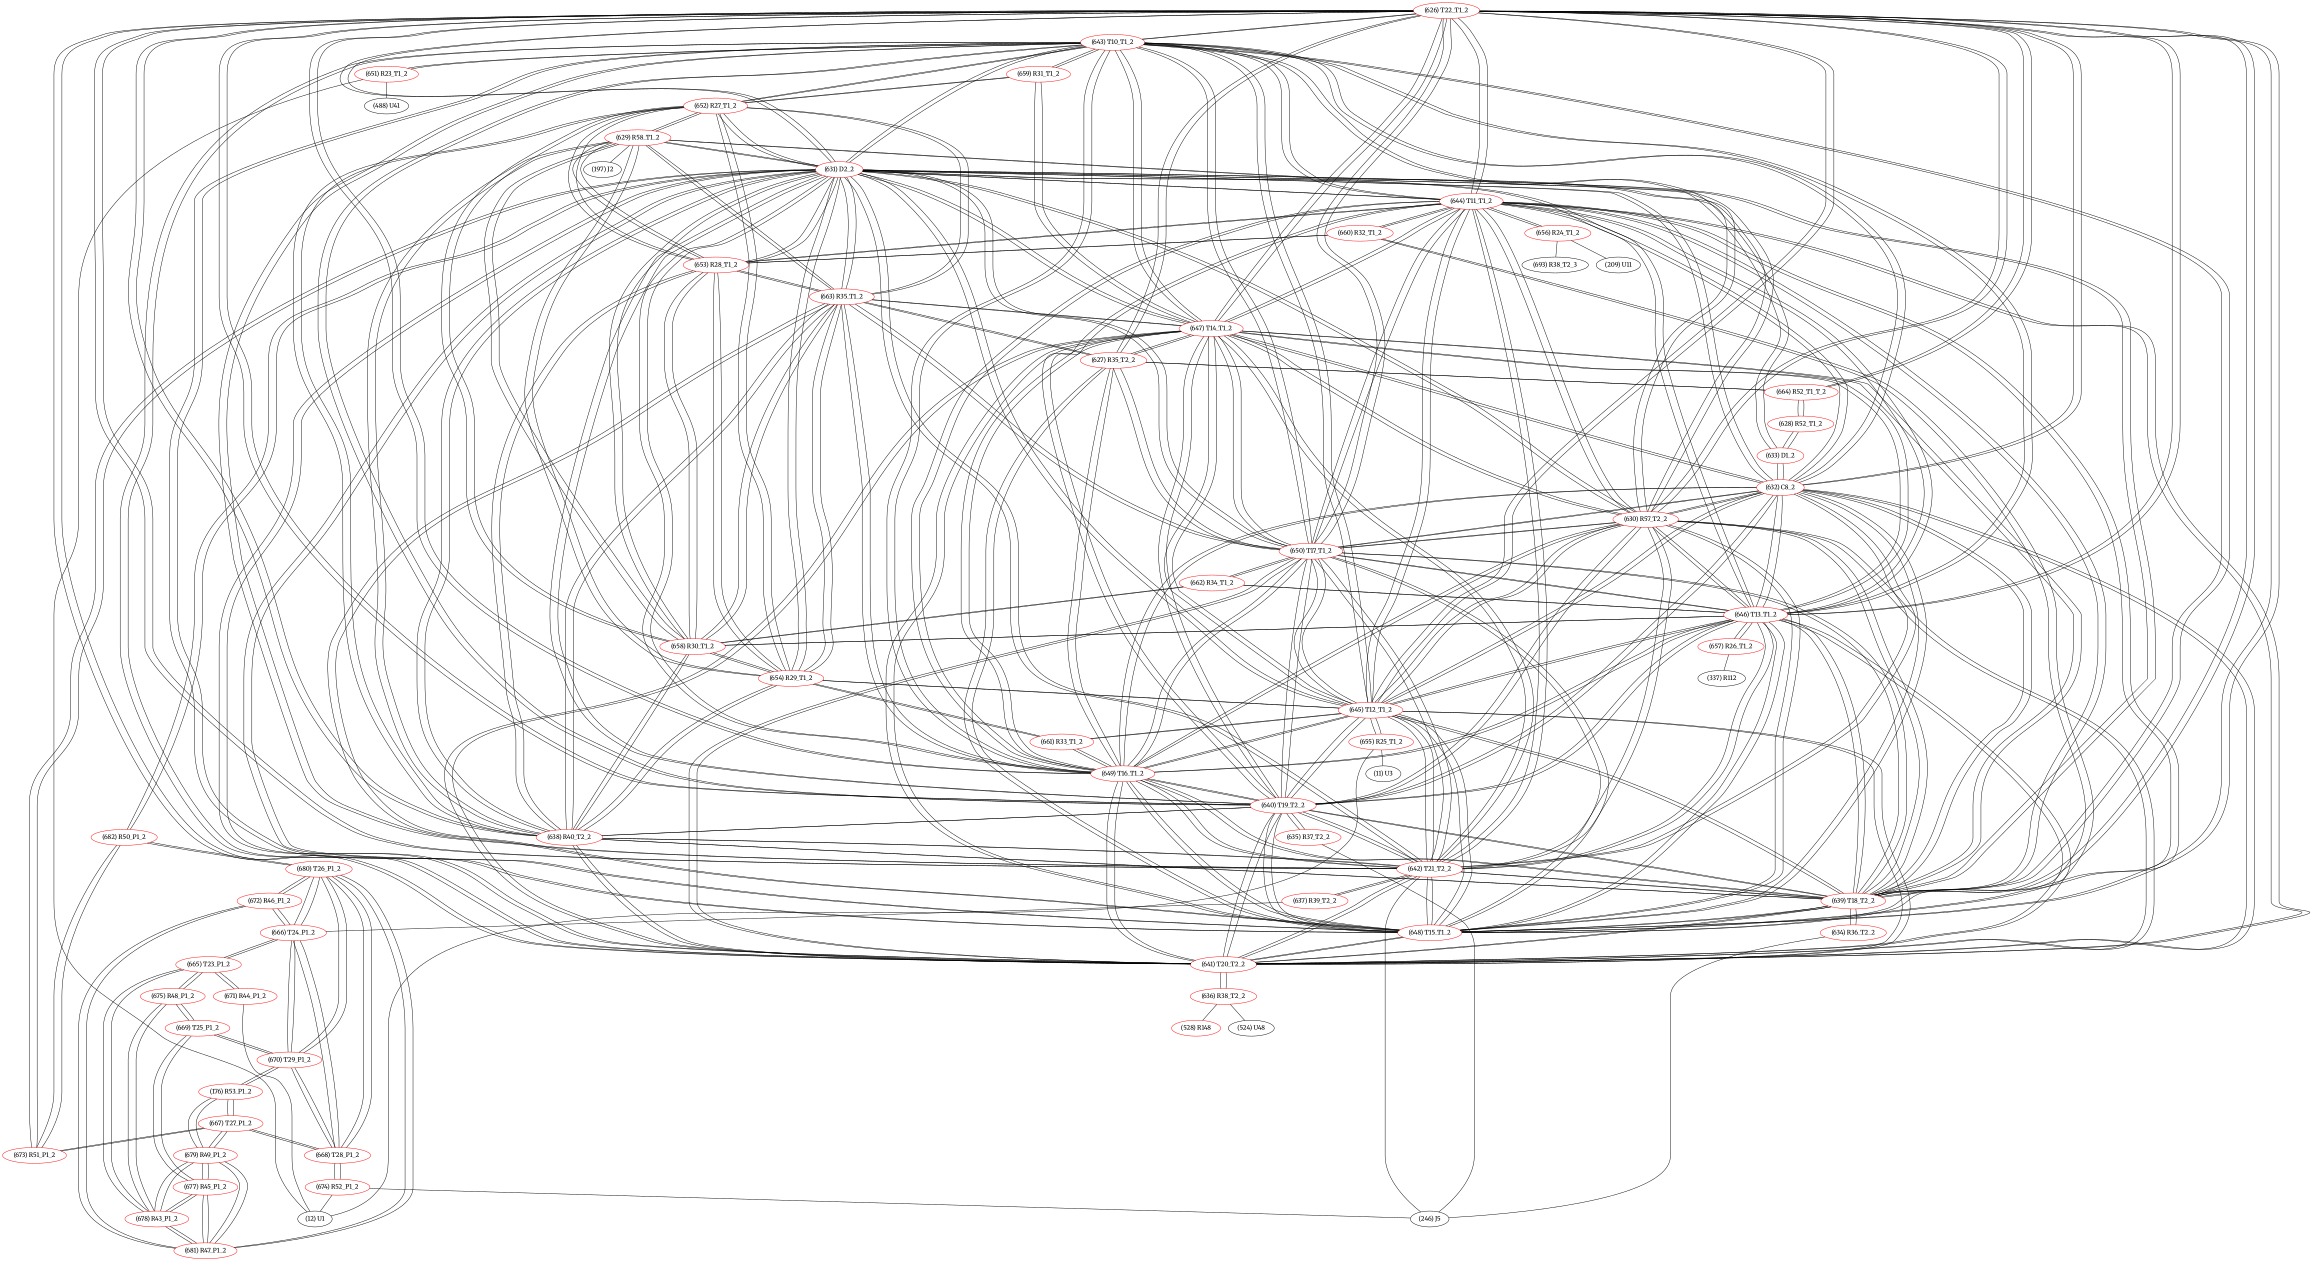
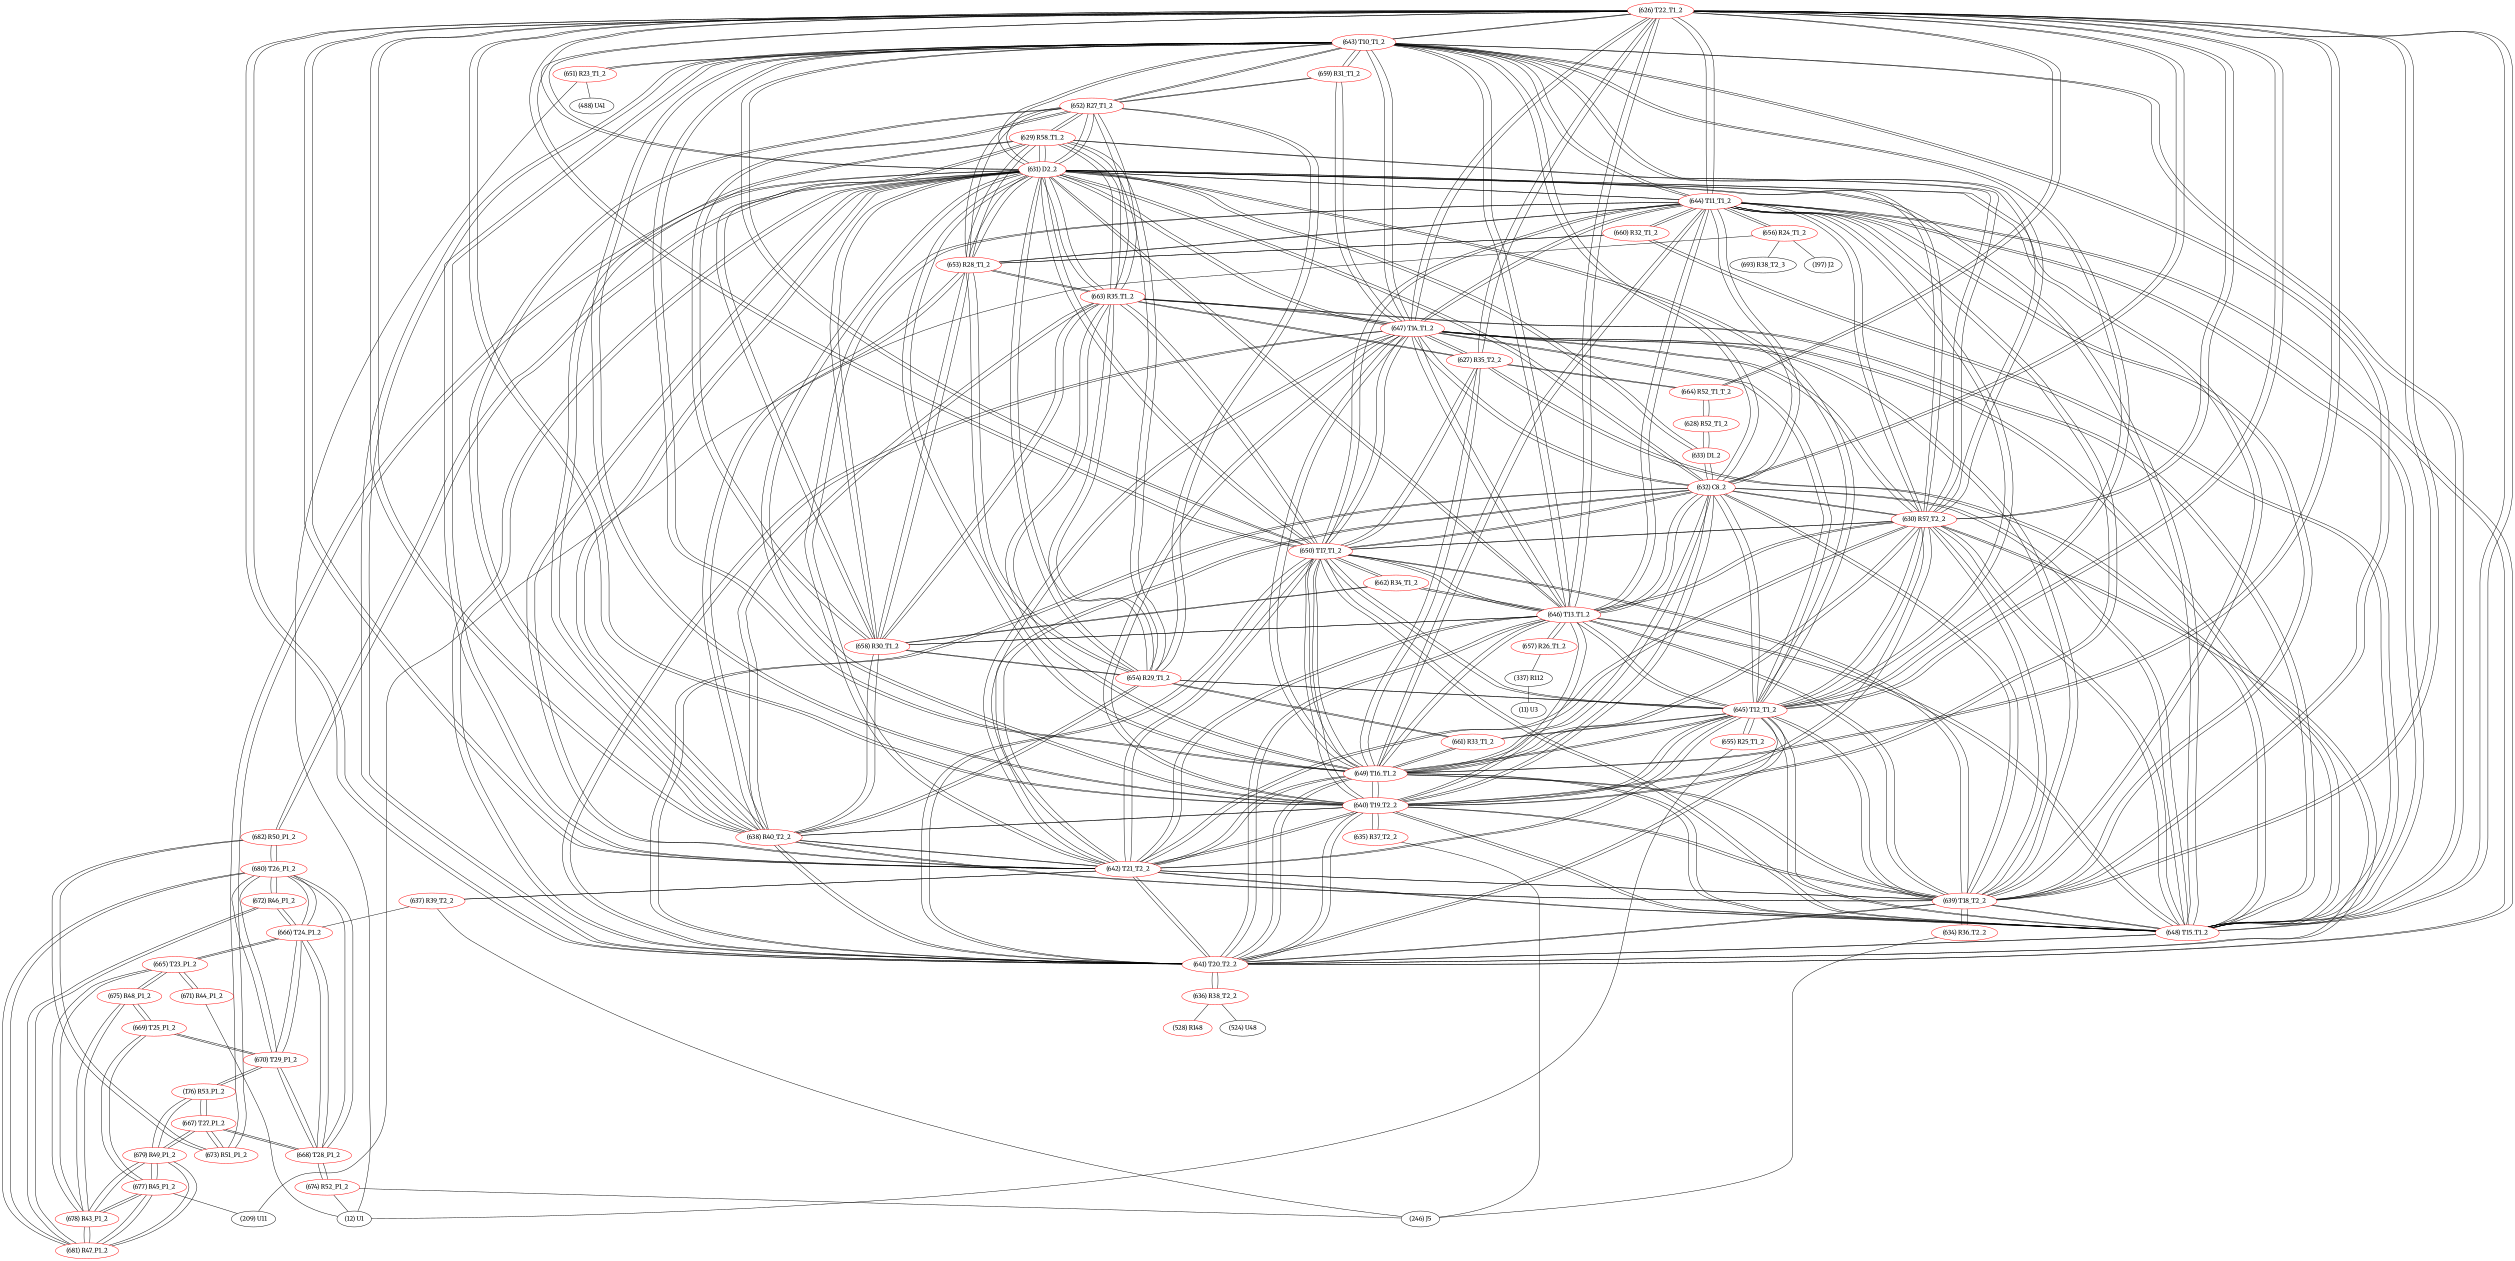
(620, 154) -> (1804, 249)
(1382, 759) -> (1529, 694)
(1385, 1045) -> (901, 1116)
none -> (205, 1204)
